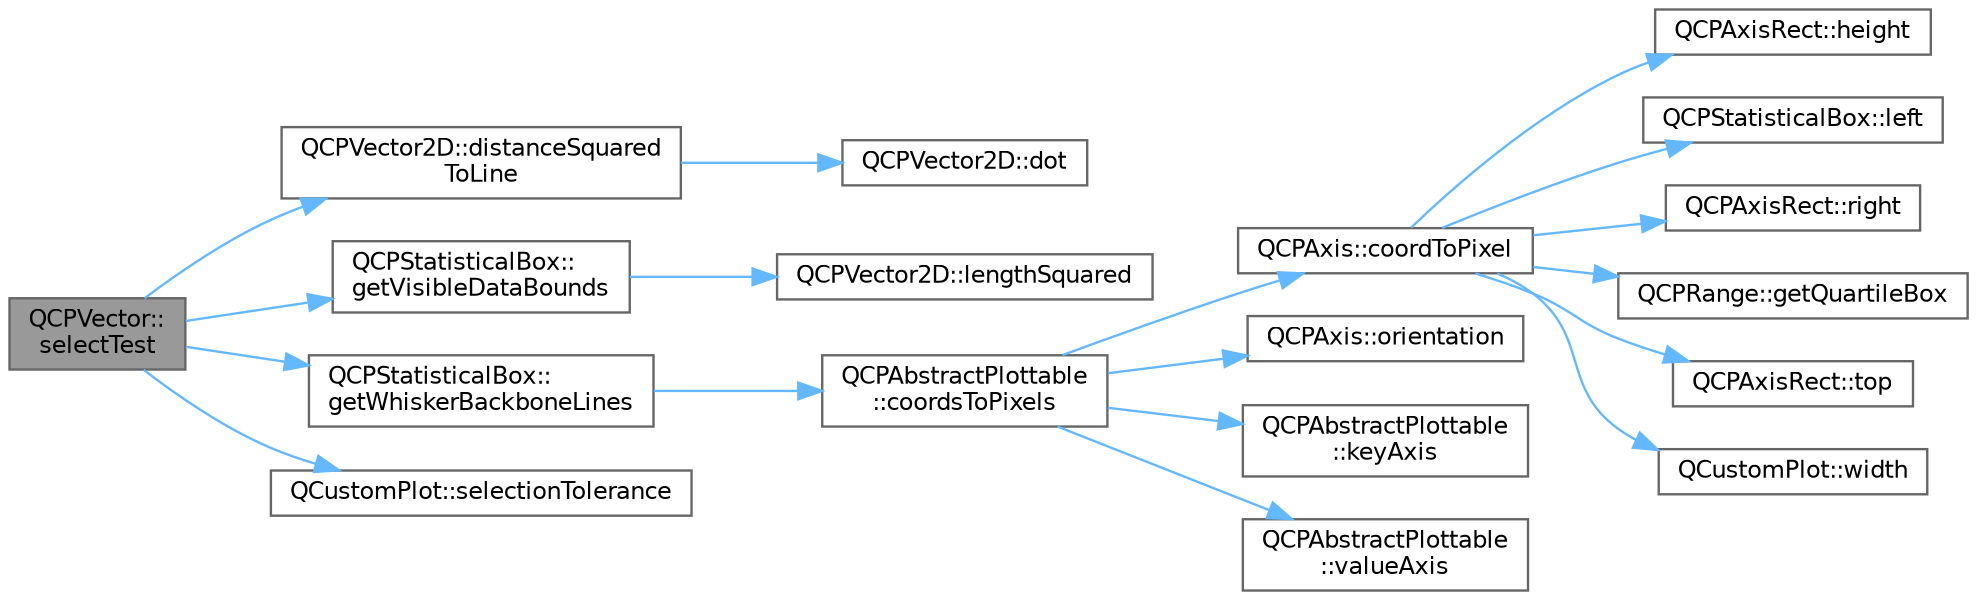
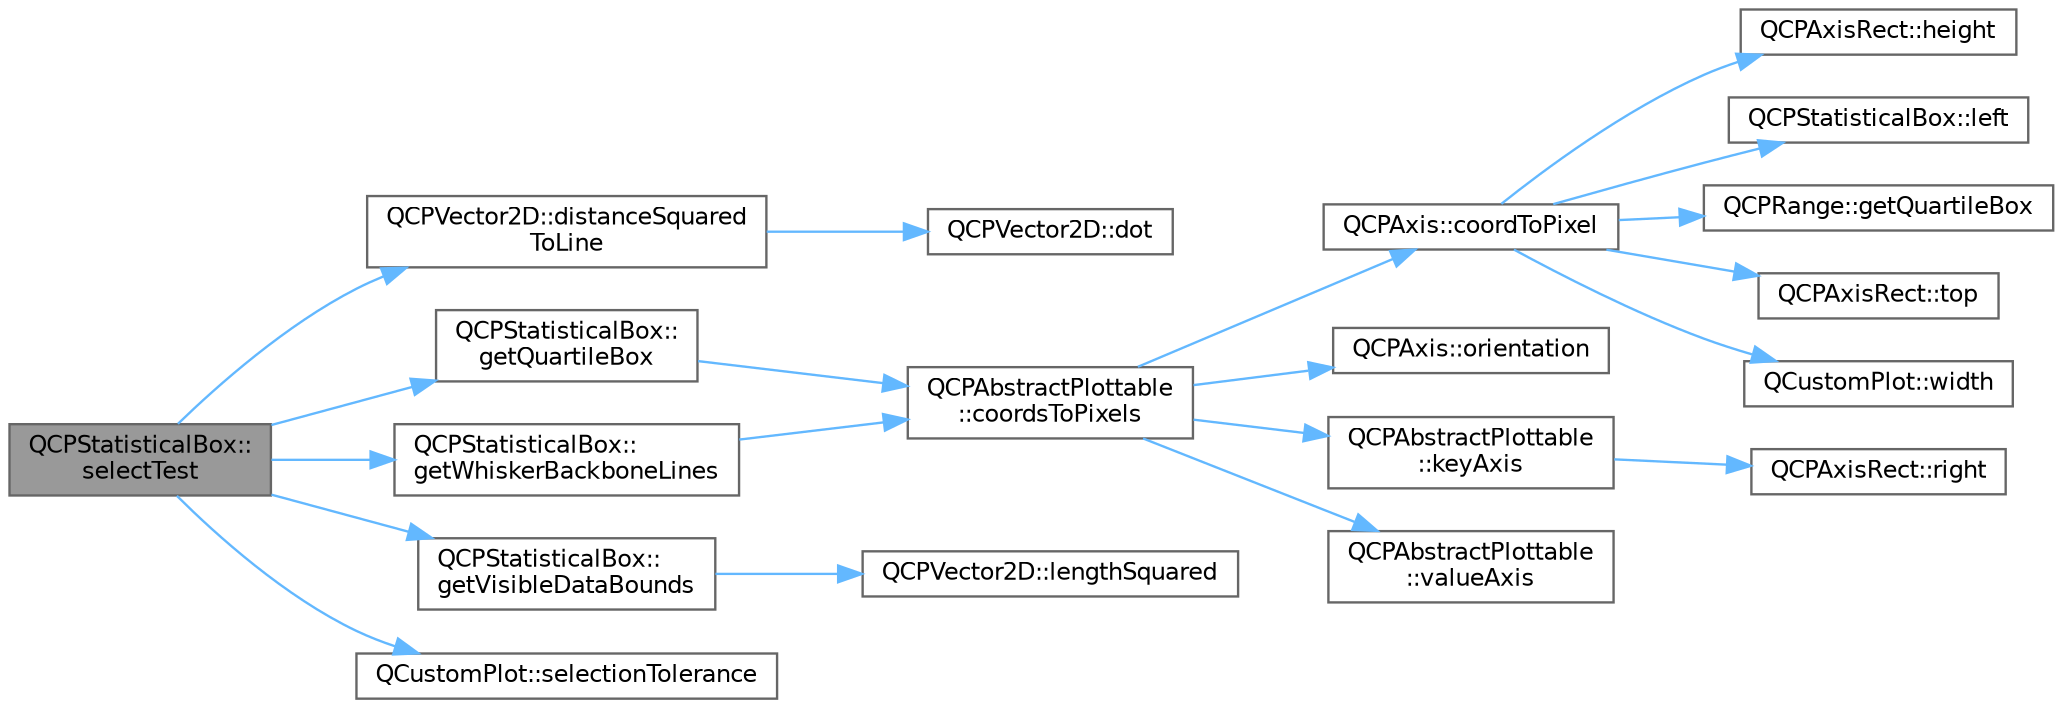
(1587, 230) -> (1671, 462)
(97, 334) -> (140, 460)
none -> (567, 346)
